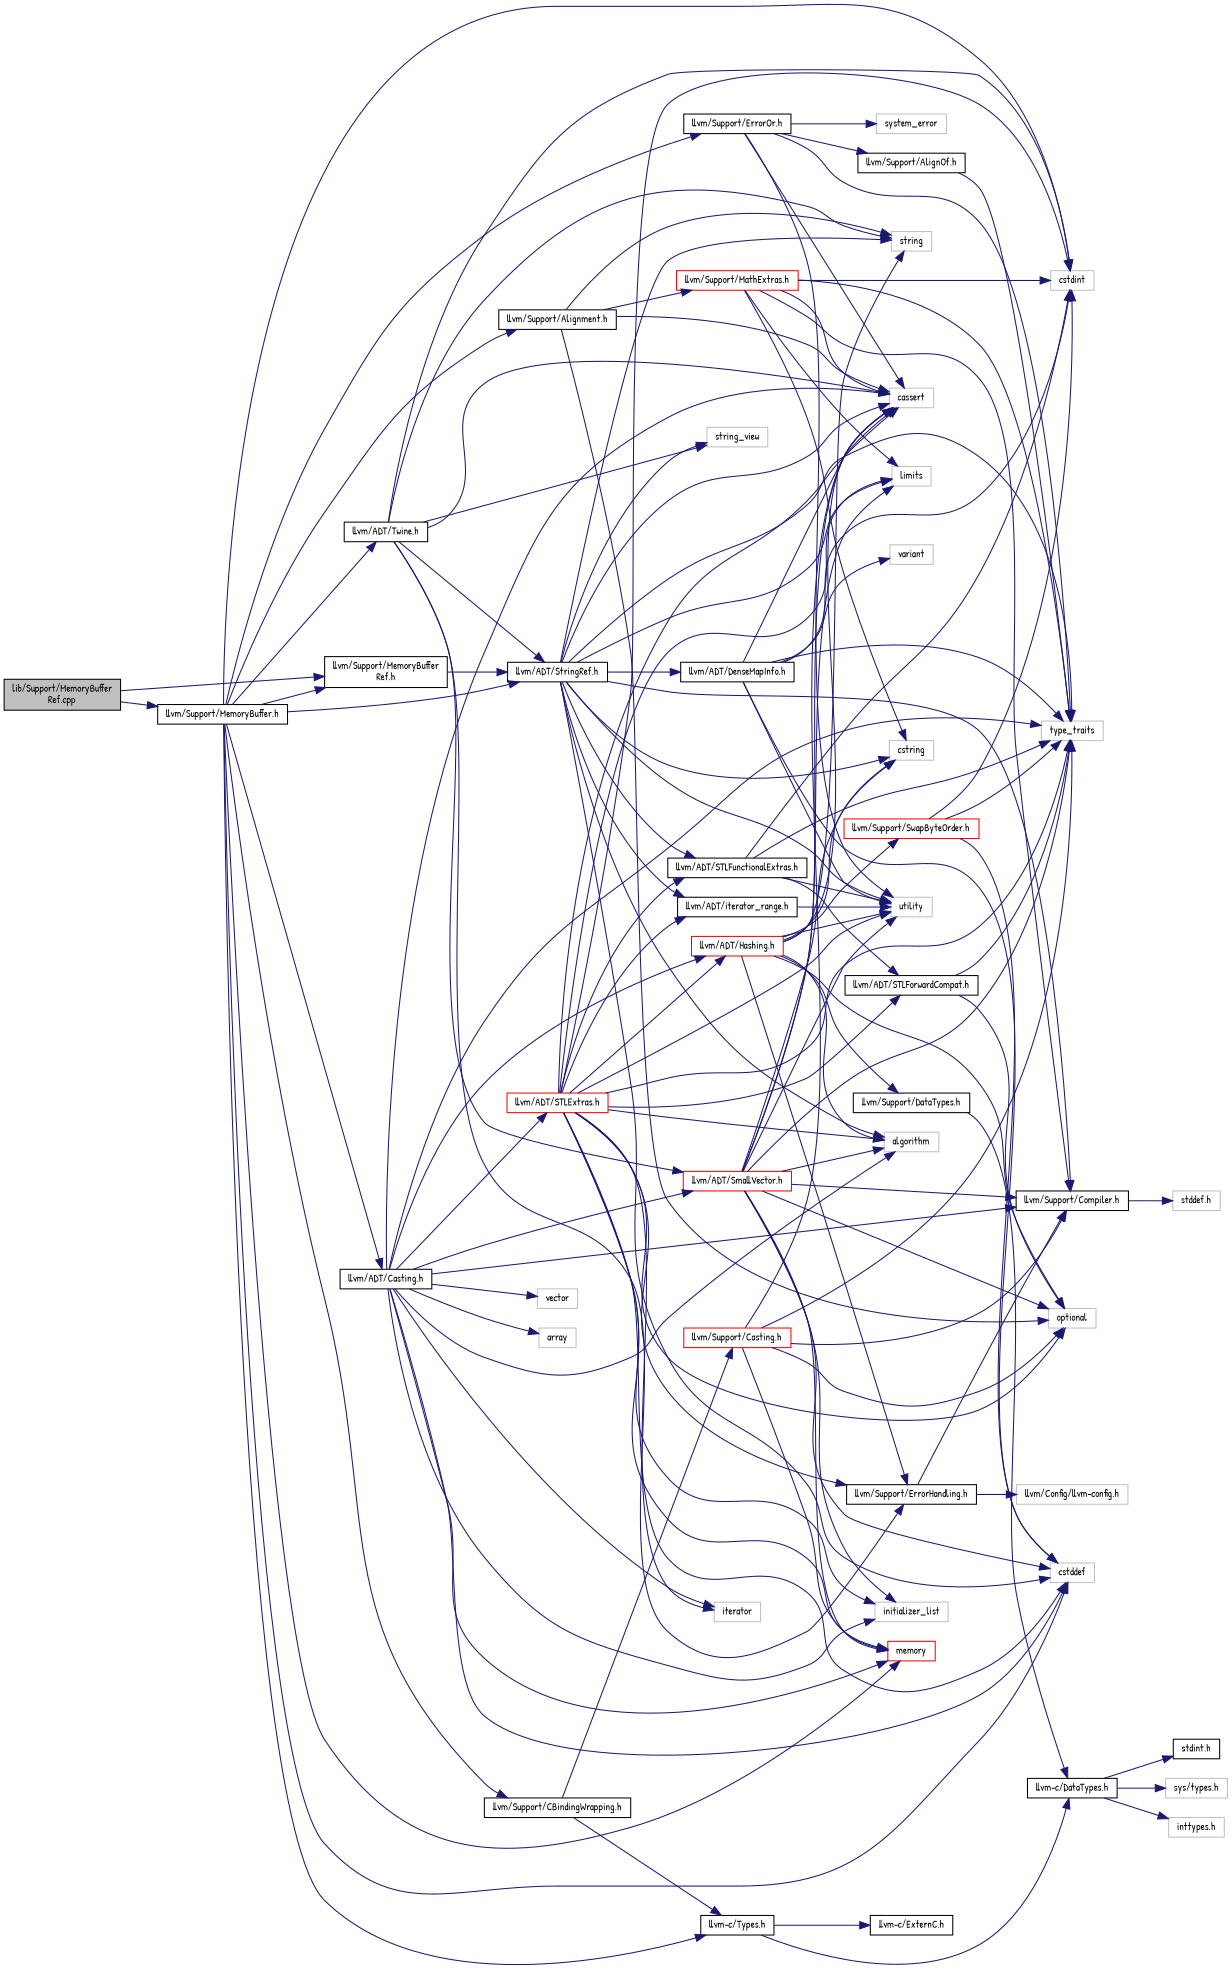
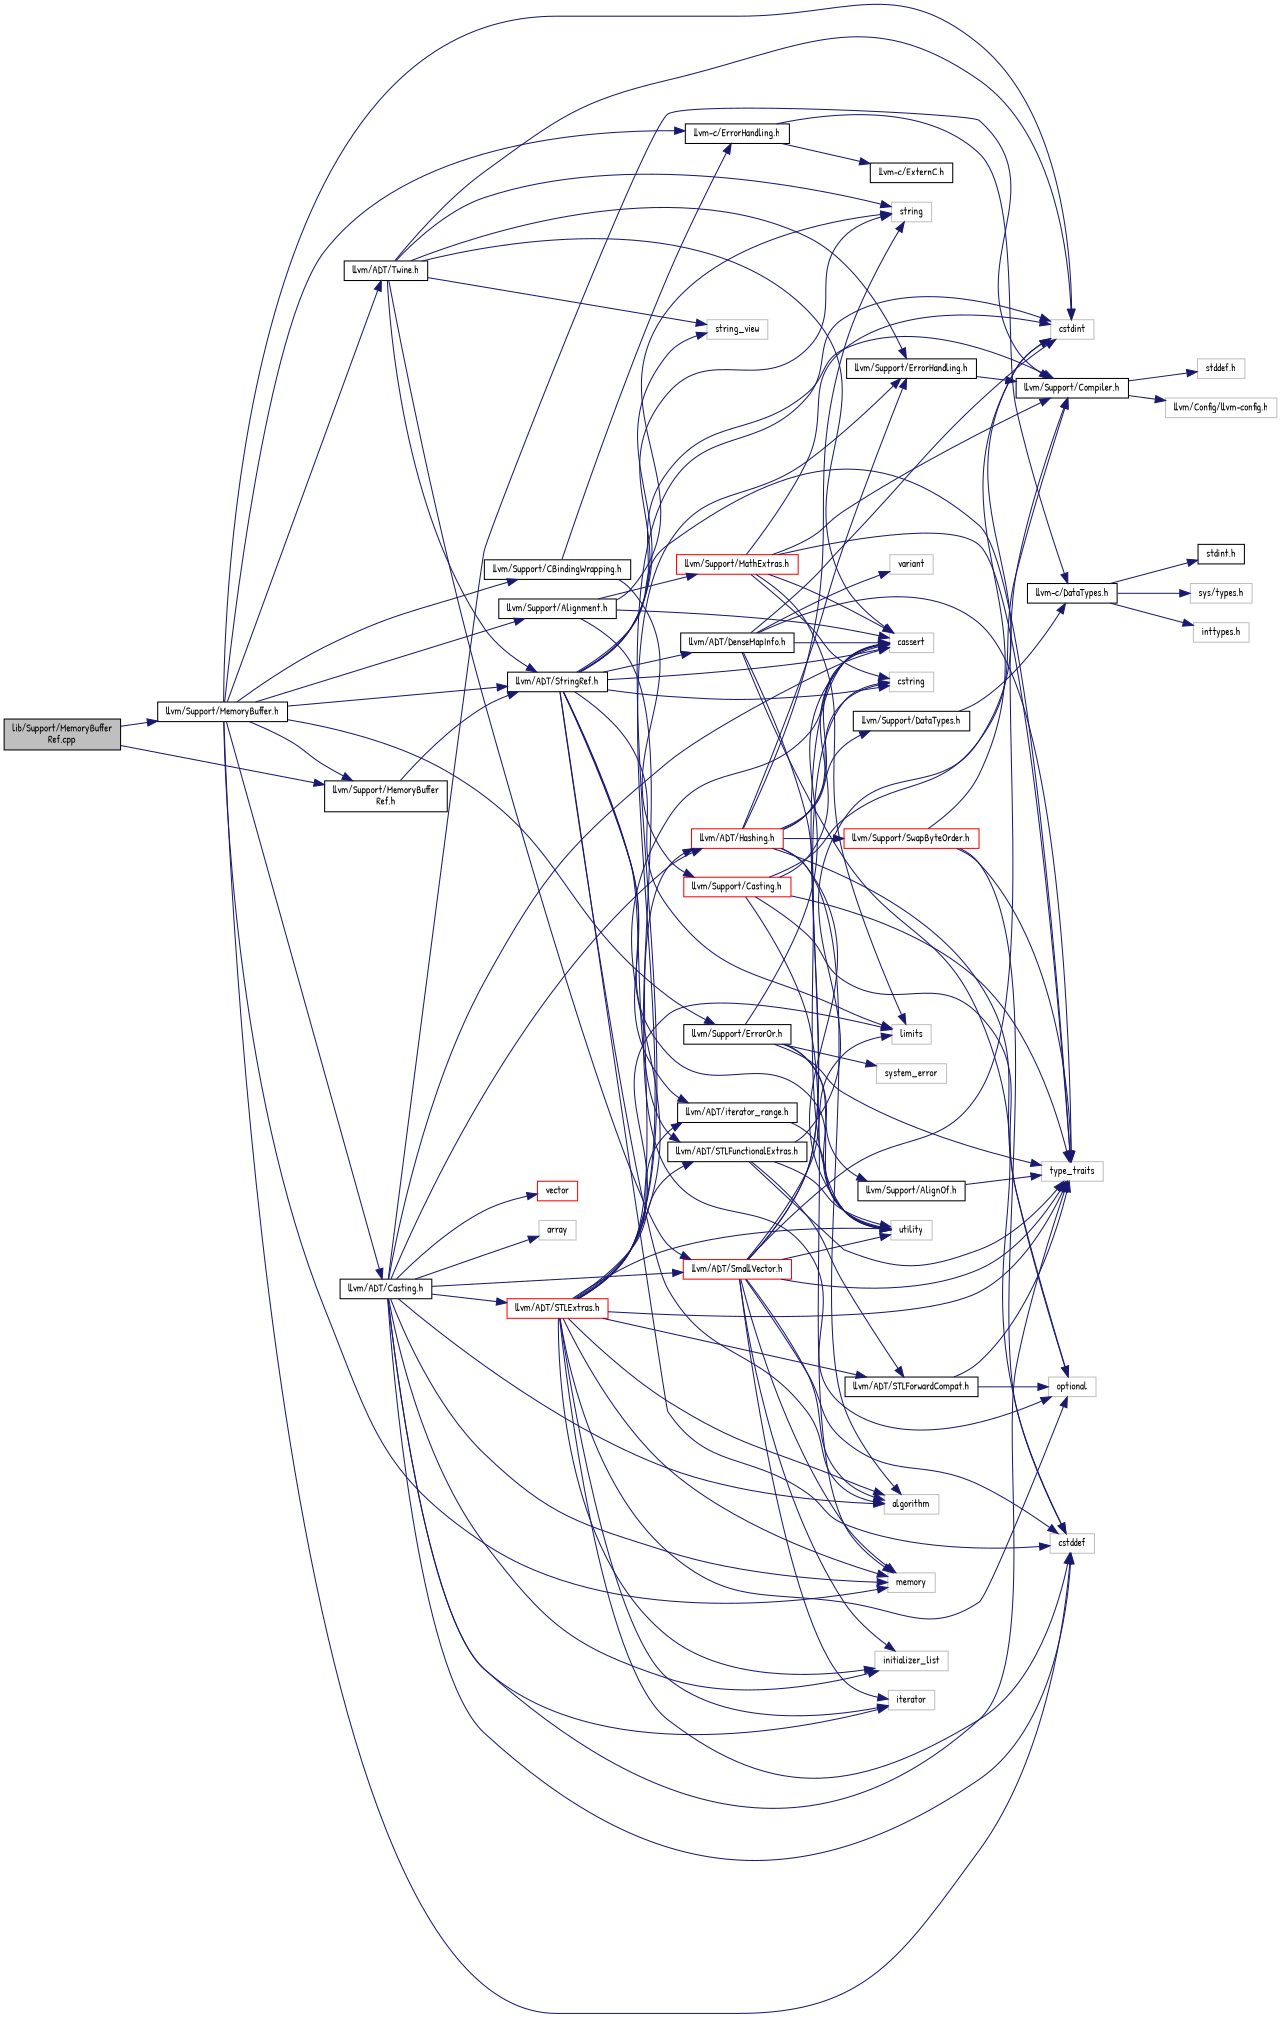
(907, 1251) -> (778, 1504)
(558, 1299) -> (558, 1191)
(991, 1494) -> (1142, 397)
(912, 1651) -> (912, 1583)
(737, 1925) -> (737, 134)
